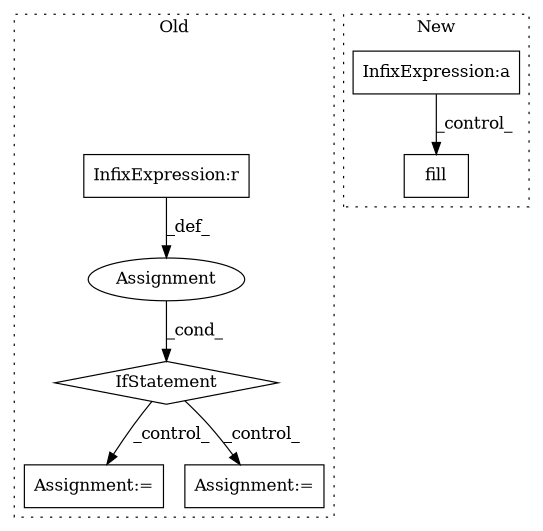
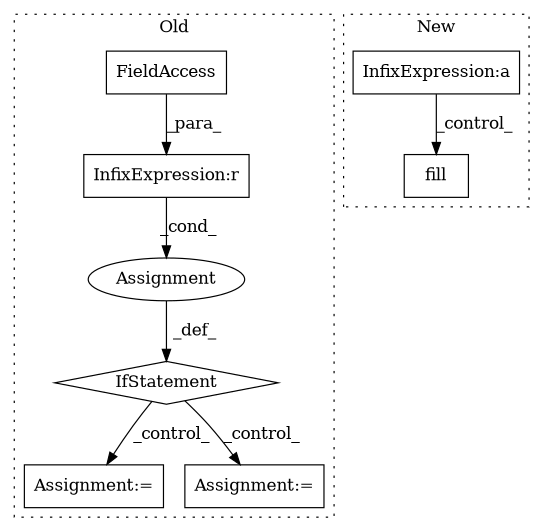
none -> (166, 73)
(188, 228) -> (188, 228)
(195, 331) -> (195, 331)
